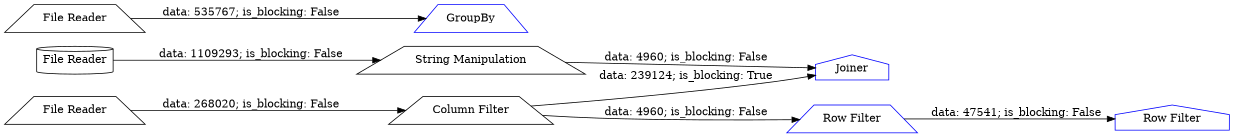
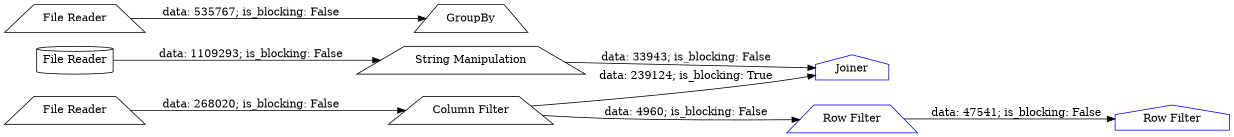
(471, 19) -> (471, 19)
(686, 58) -> (686, 58)
